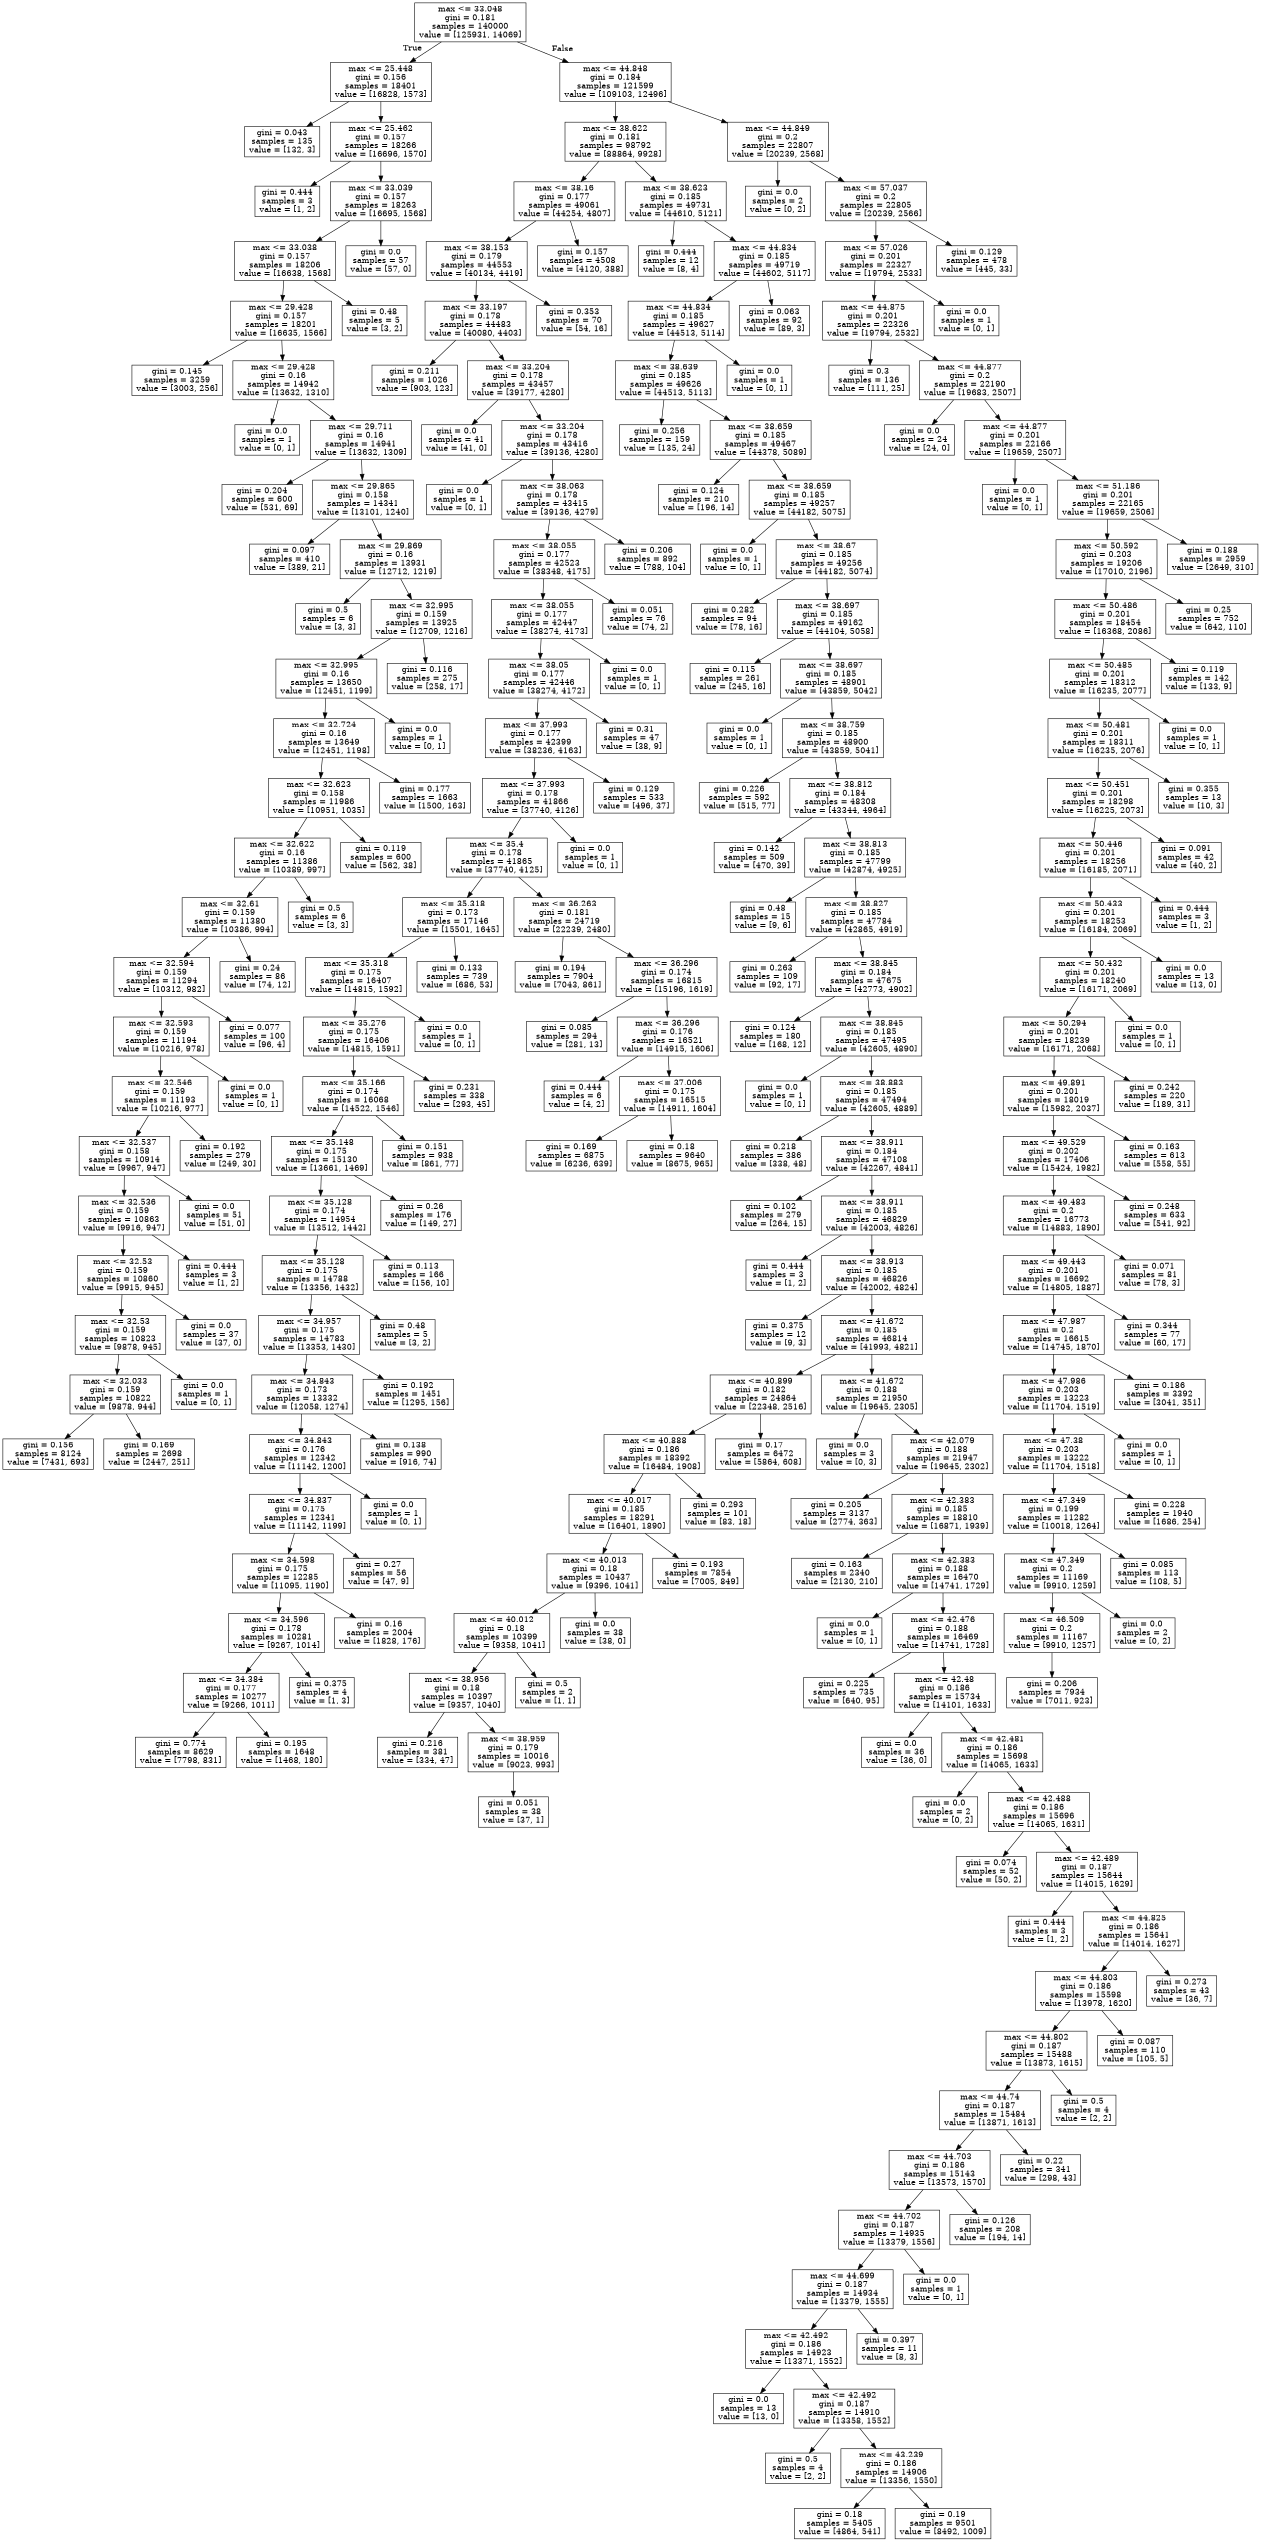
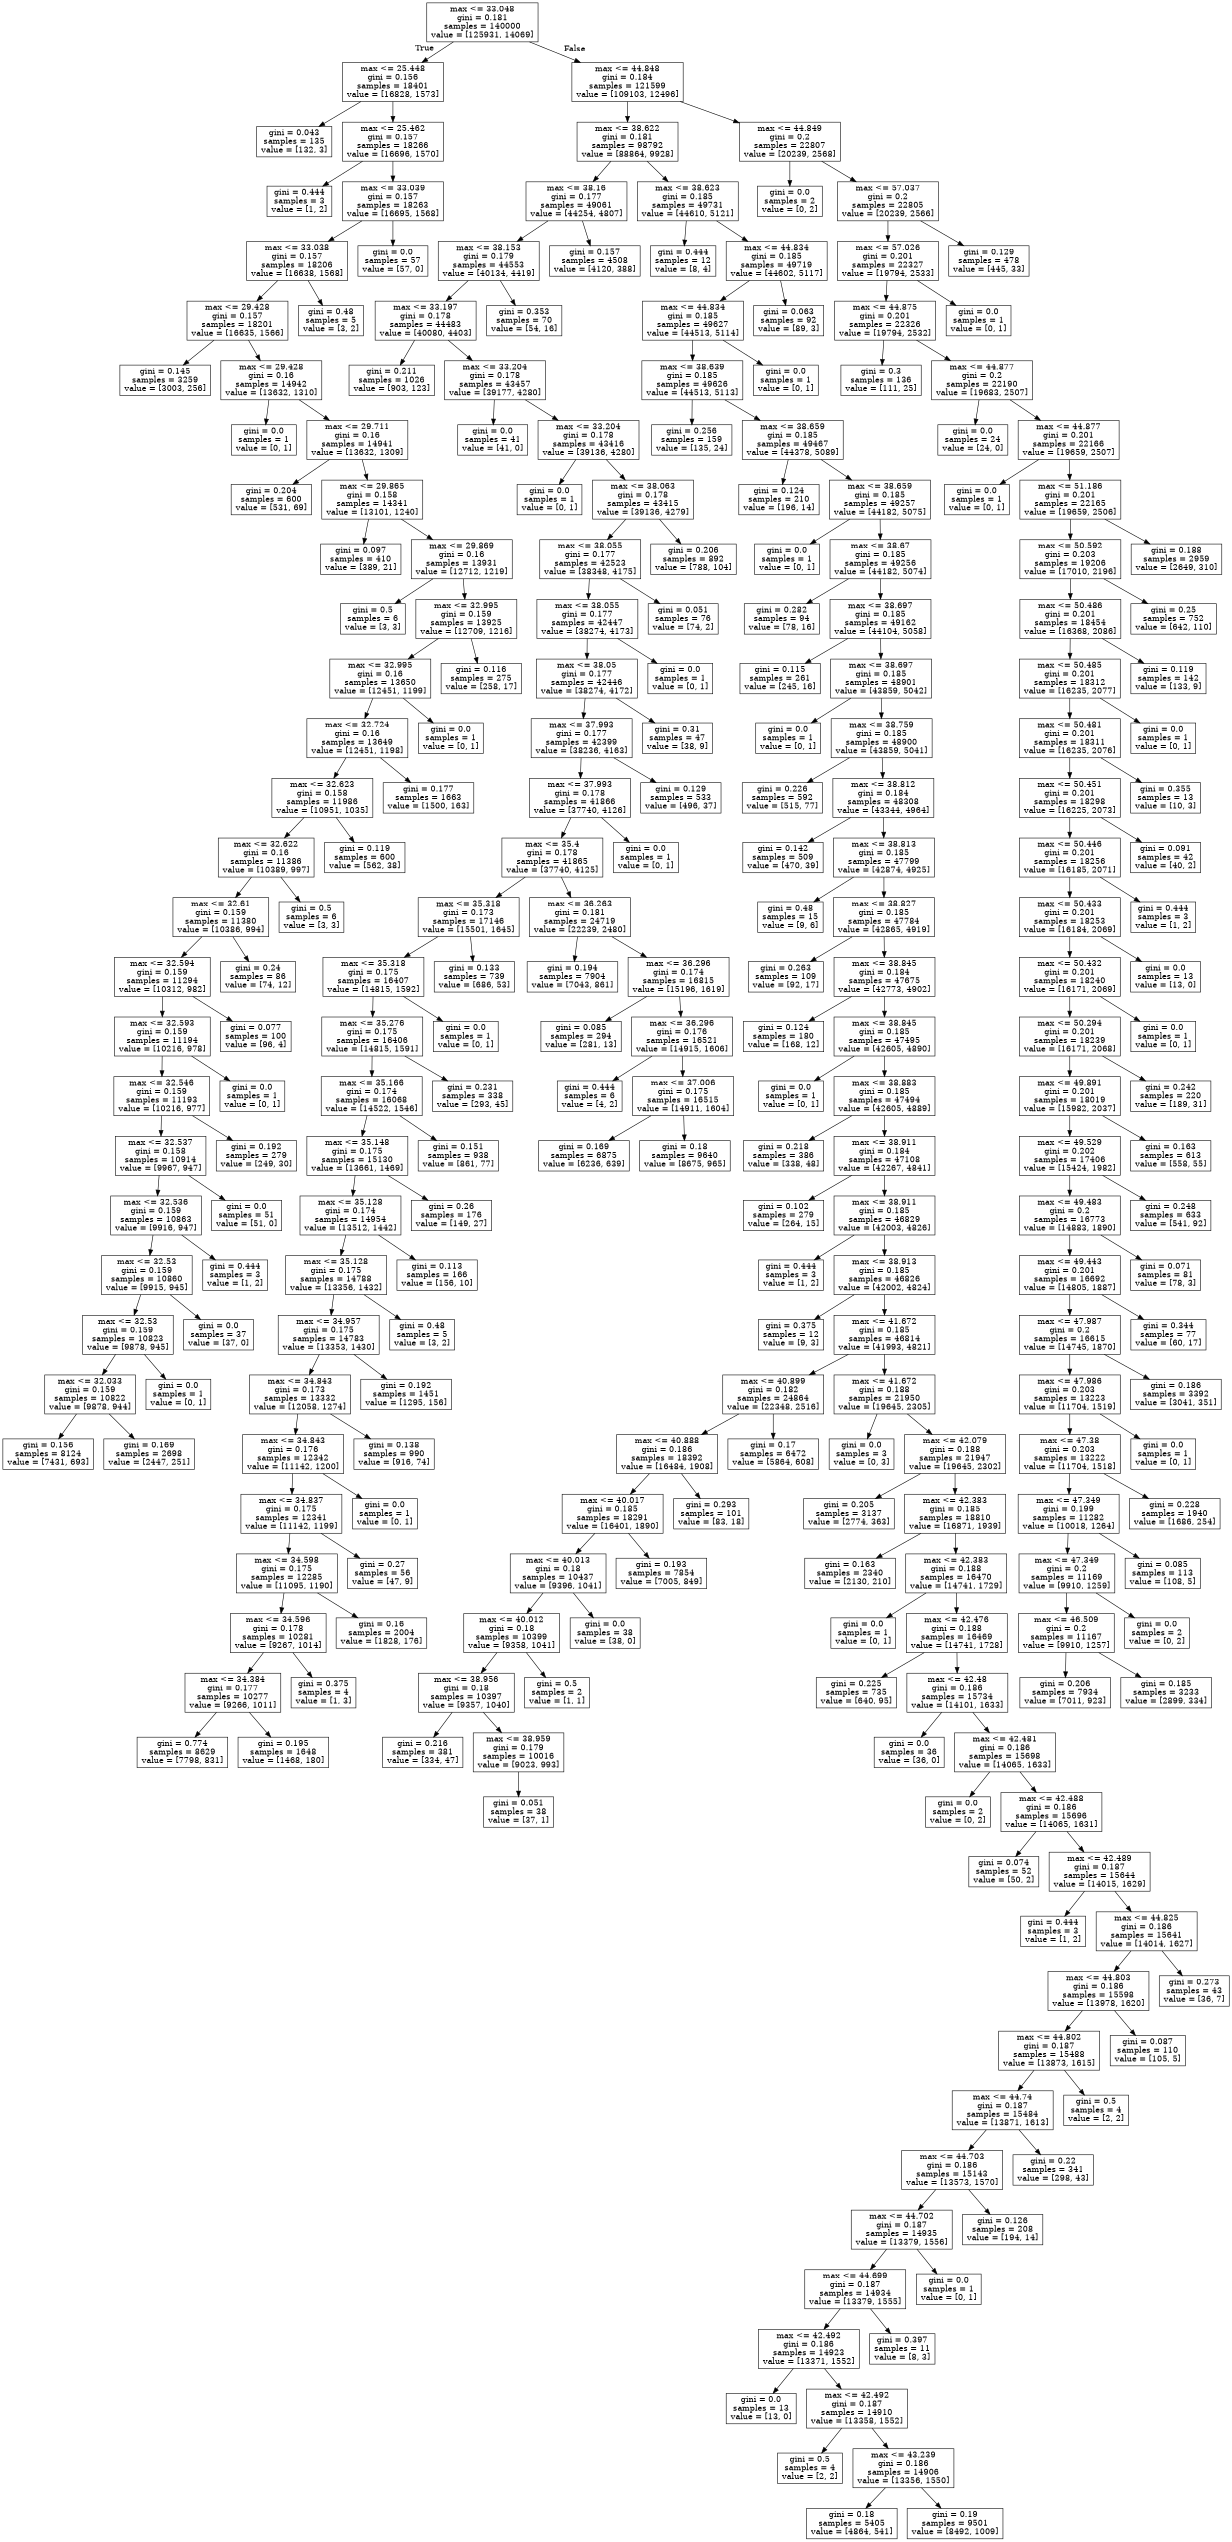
none -> (1166, 1693)
